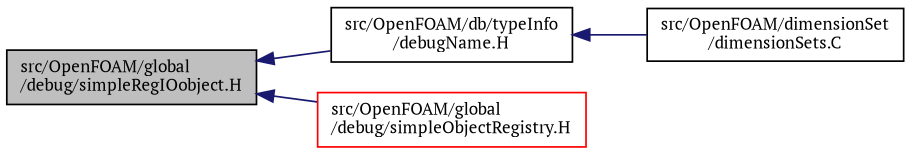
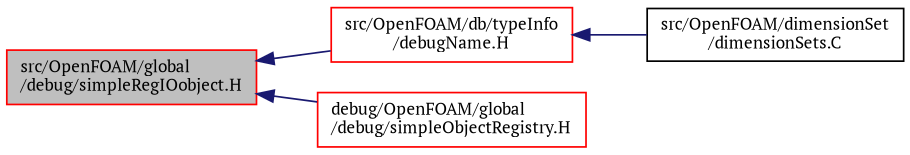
(452, 35) -> (452, 35)
(132, 77) -> (132, 77)
(452, 120) -> (452, 120)
